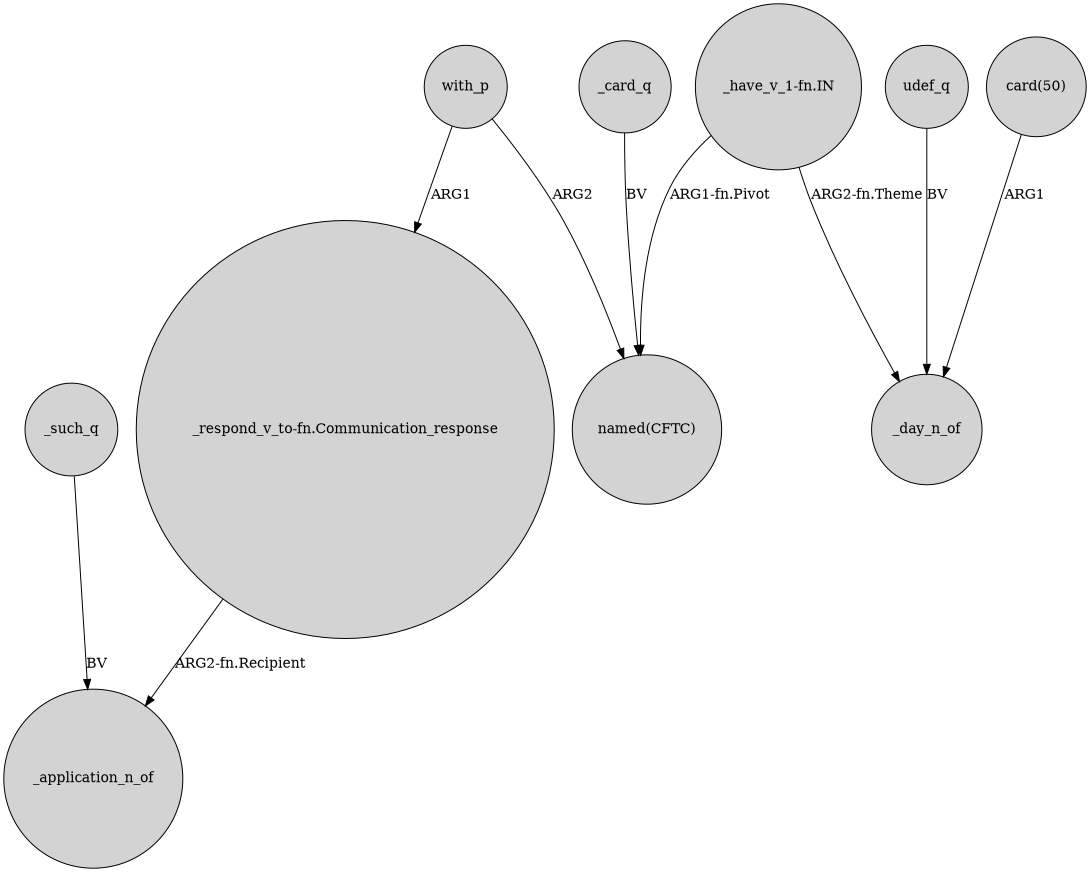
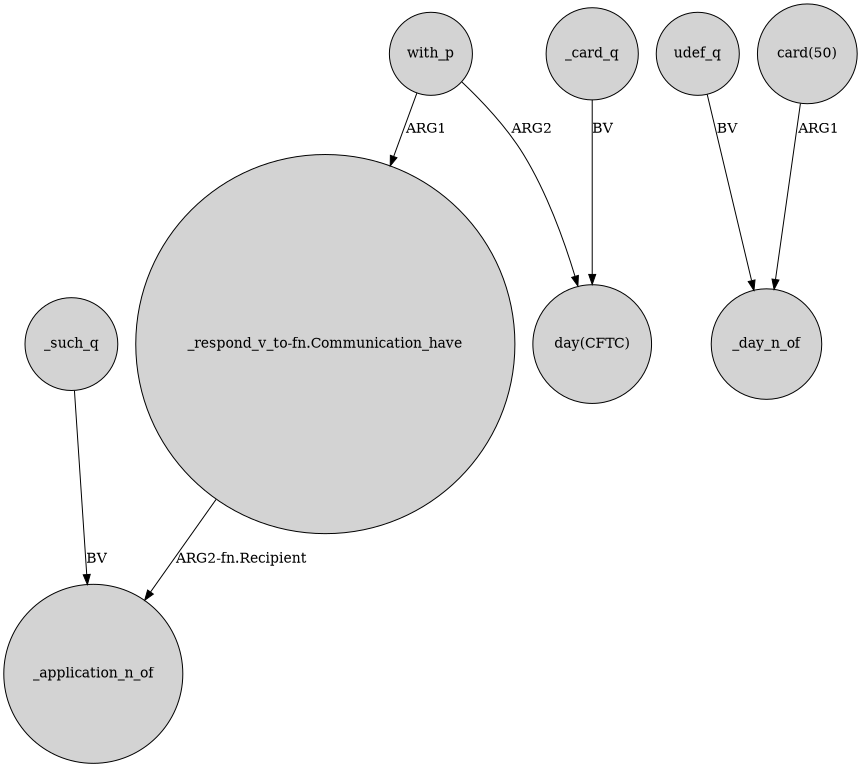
(778, 87) -> none
(345, 430) -> (325, 344)
(647, 430) -> (592, 344)
